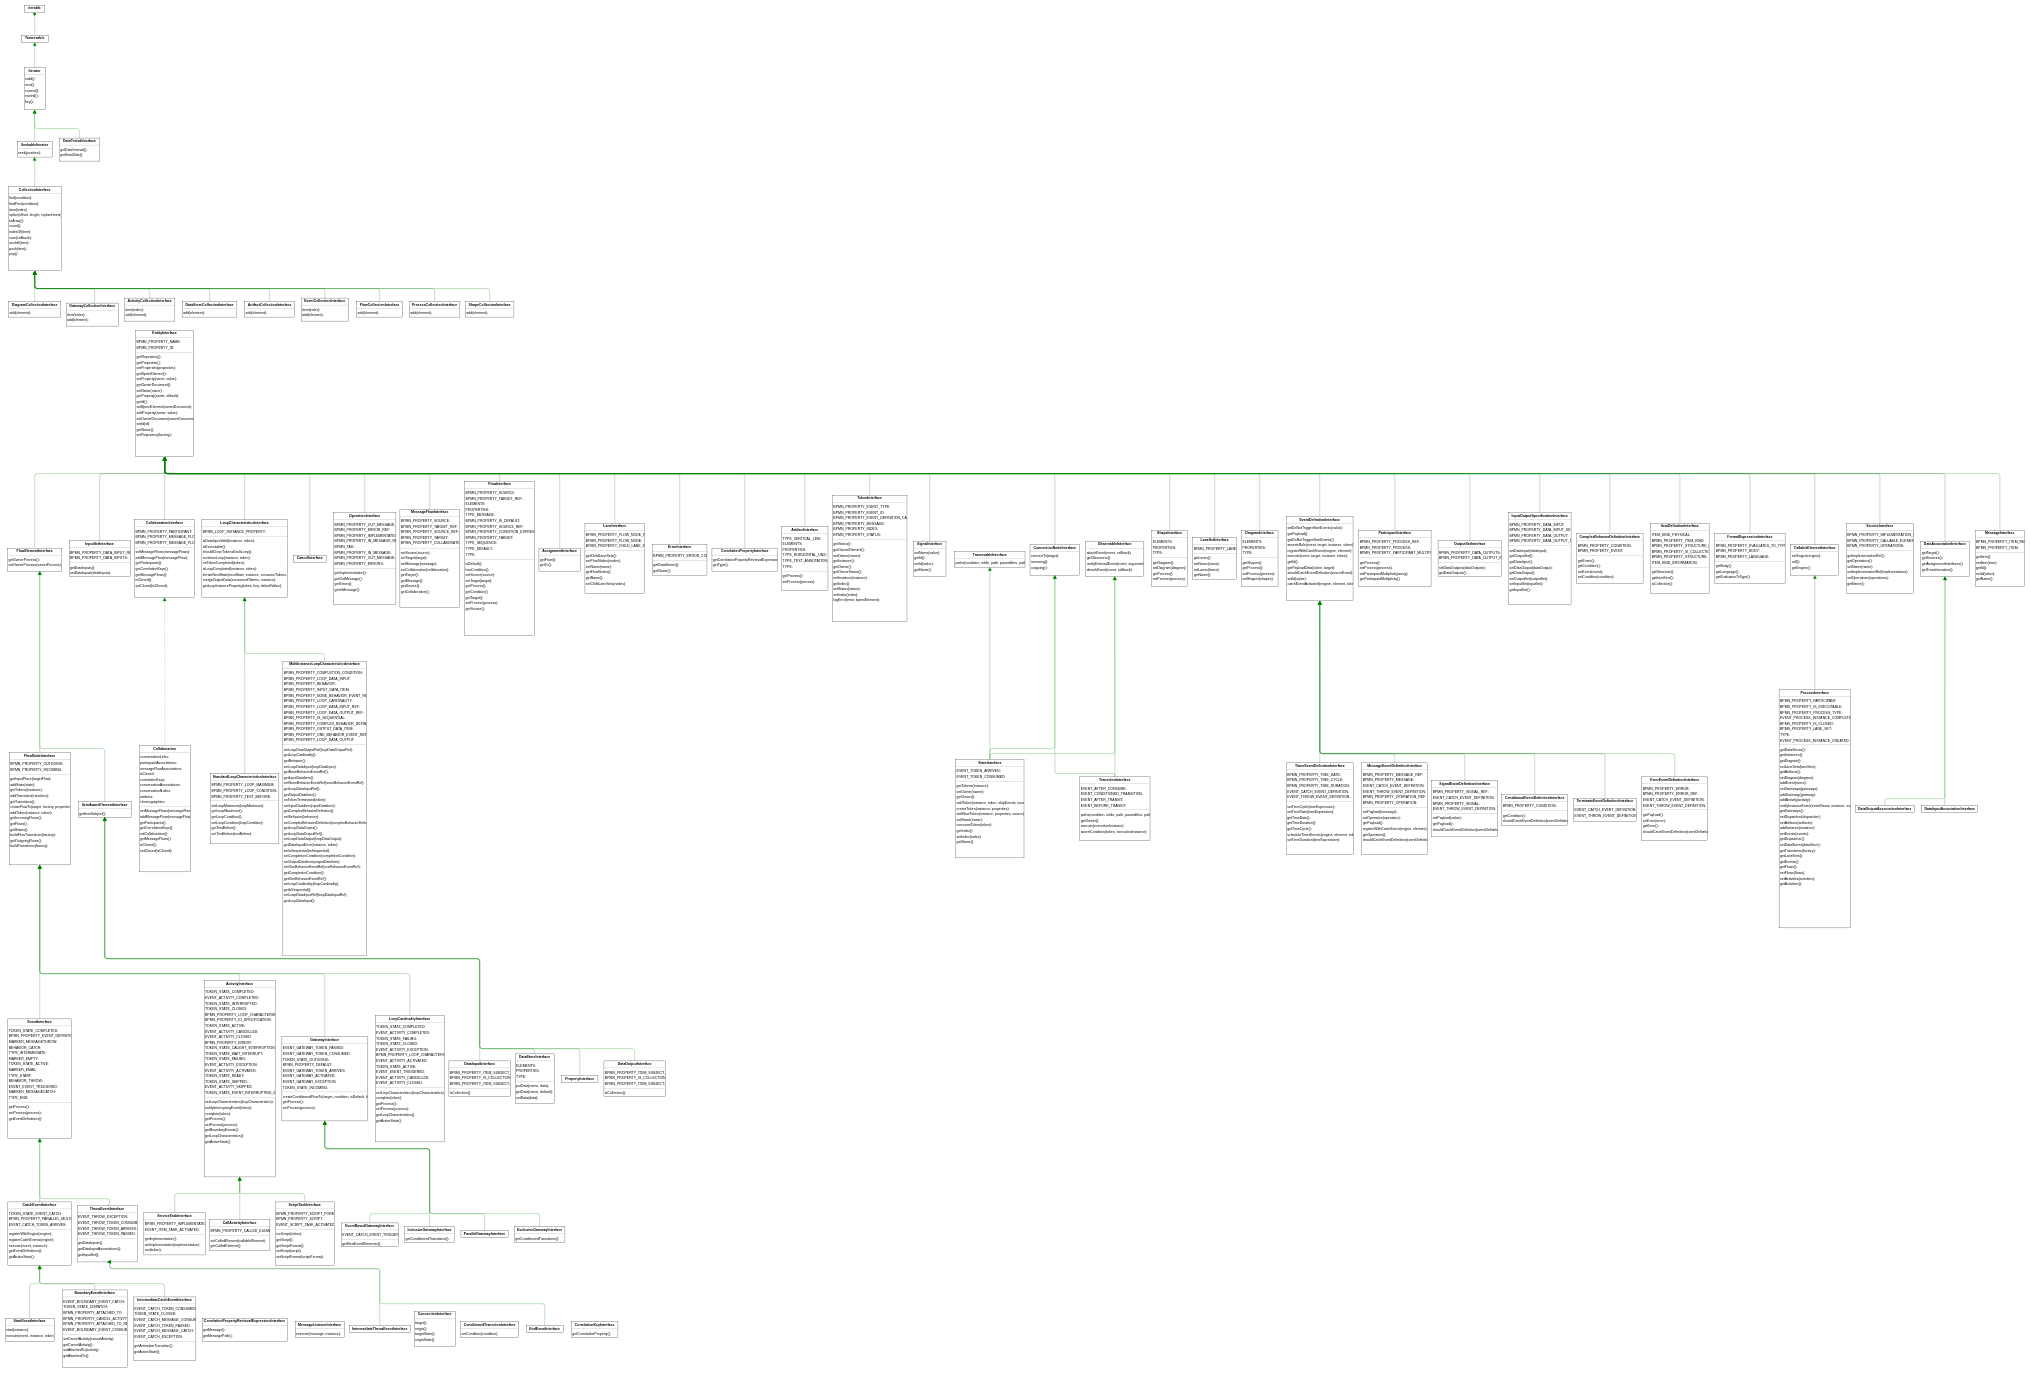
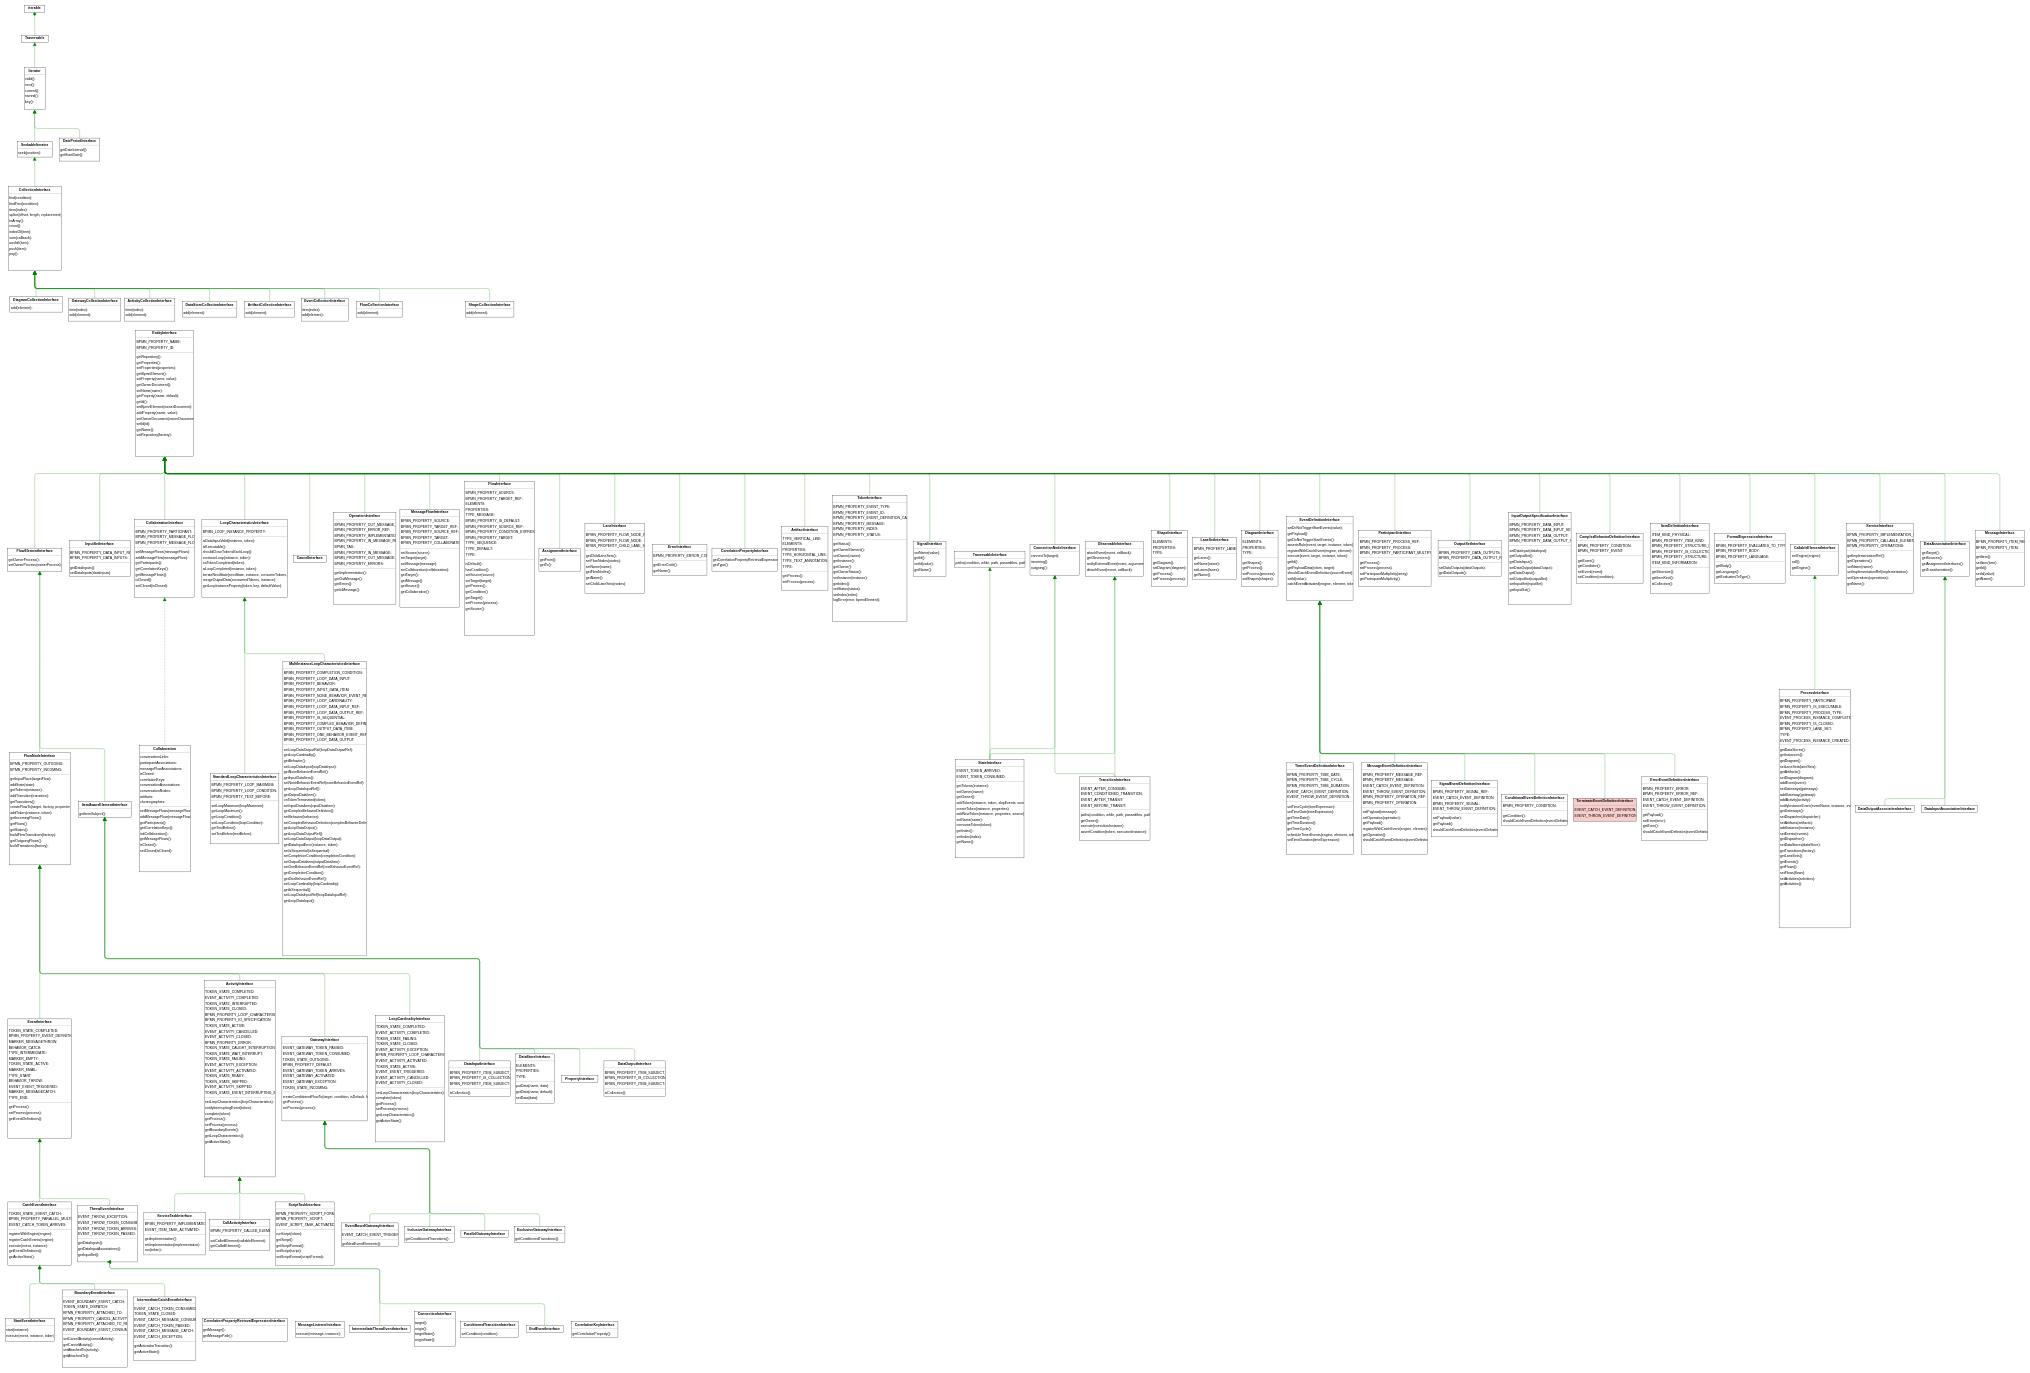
(435, 295) -> none
(35, 309) -> (36, 304)
(435, 309) -> none
(92, 314) -> (95, 309)
(676, 553) -> (676, 553)
(1605, 809) -> (1605, 809)
